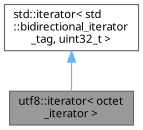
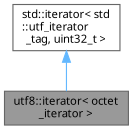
(72, 28) -> (66, 28)
